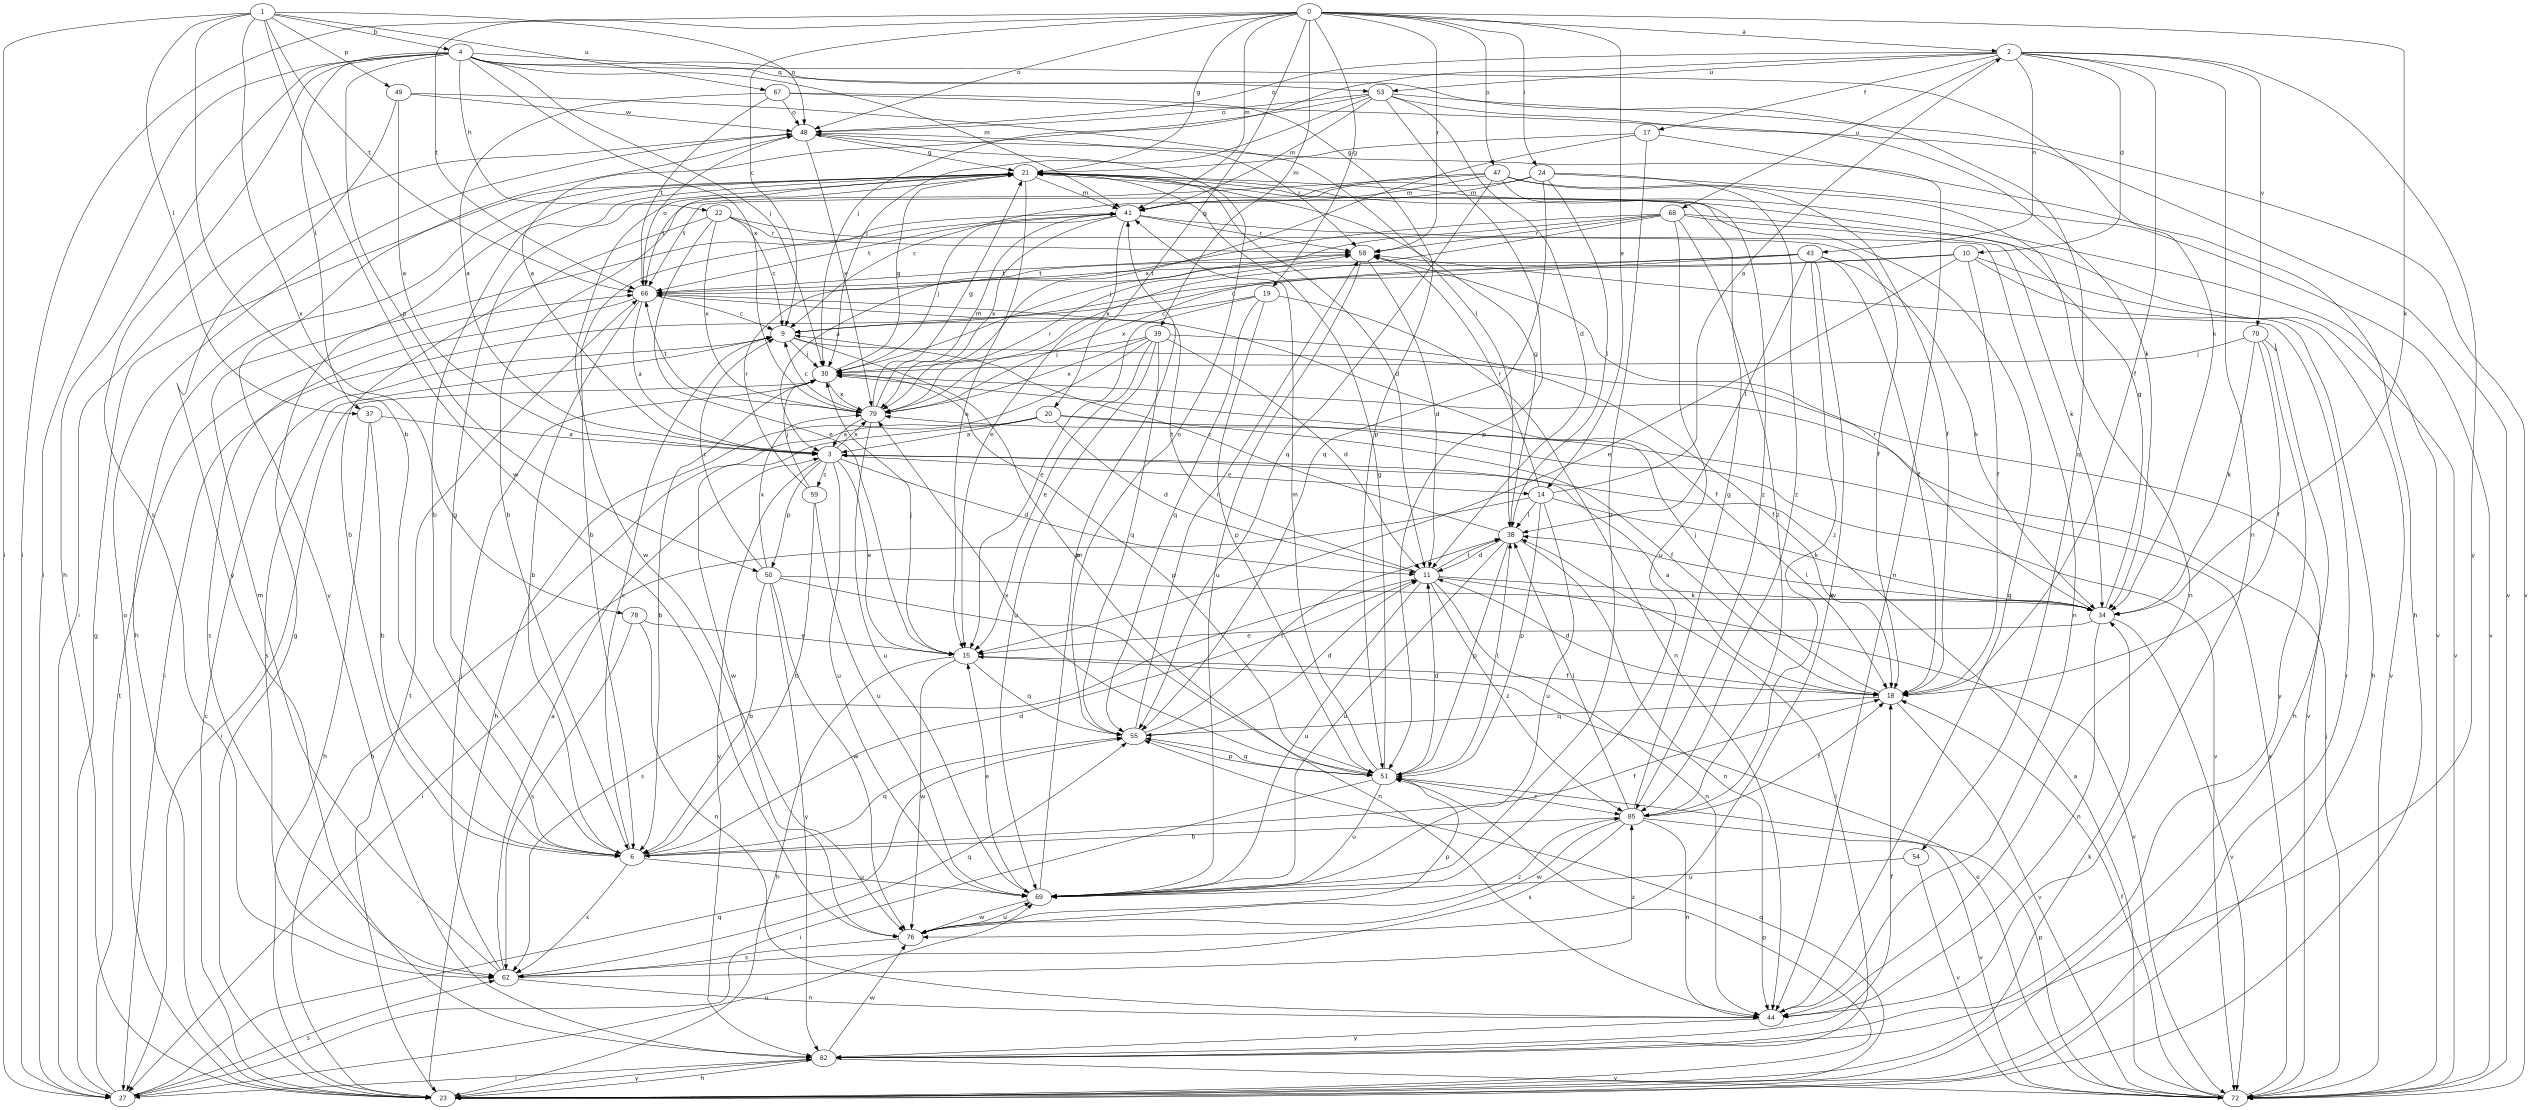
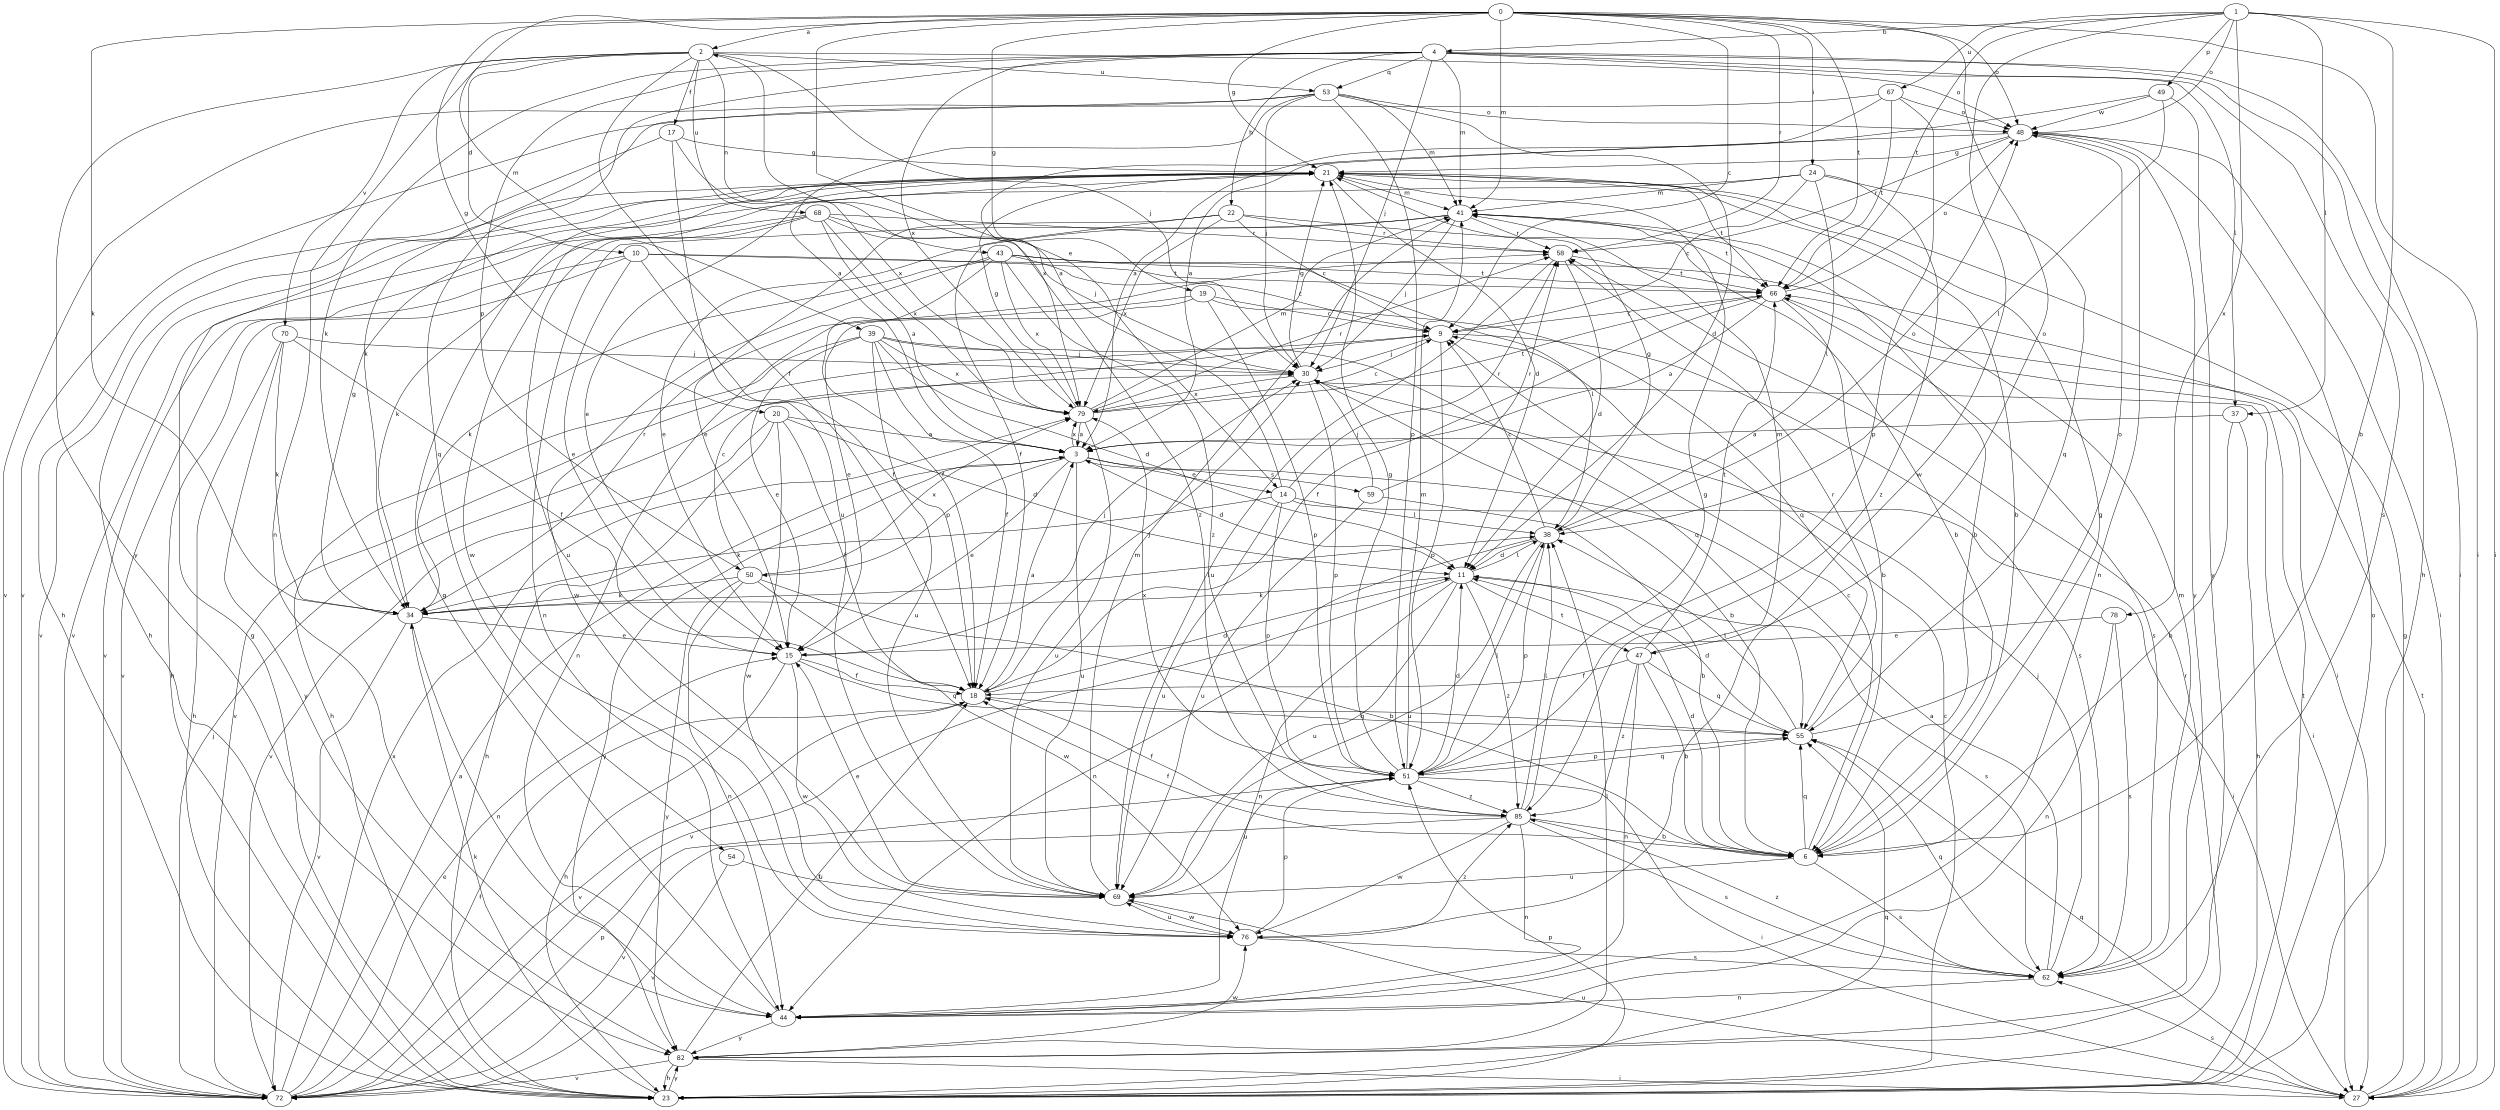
(995, 304) -> none
(1180, 339) -> (1547, 617)
none -> (1827, 408)
